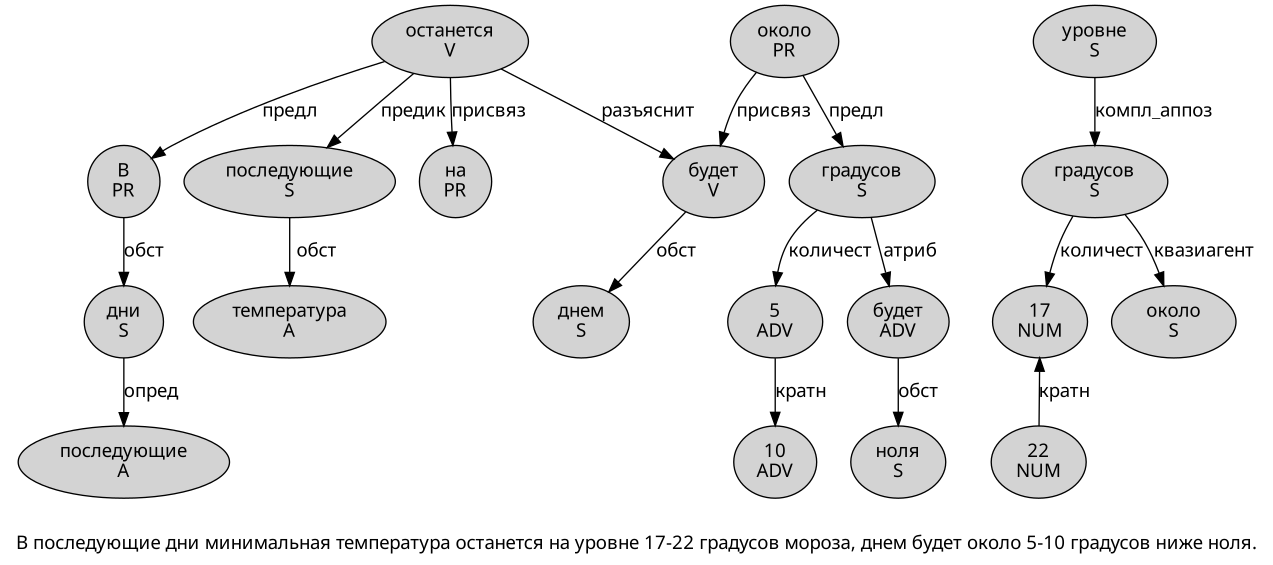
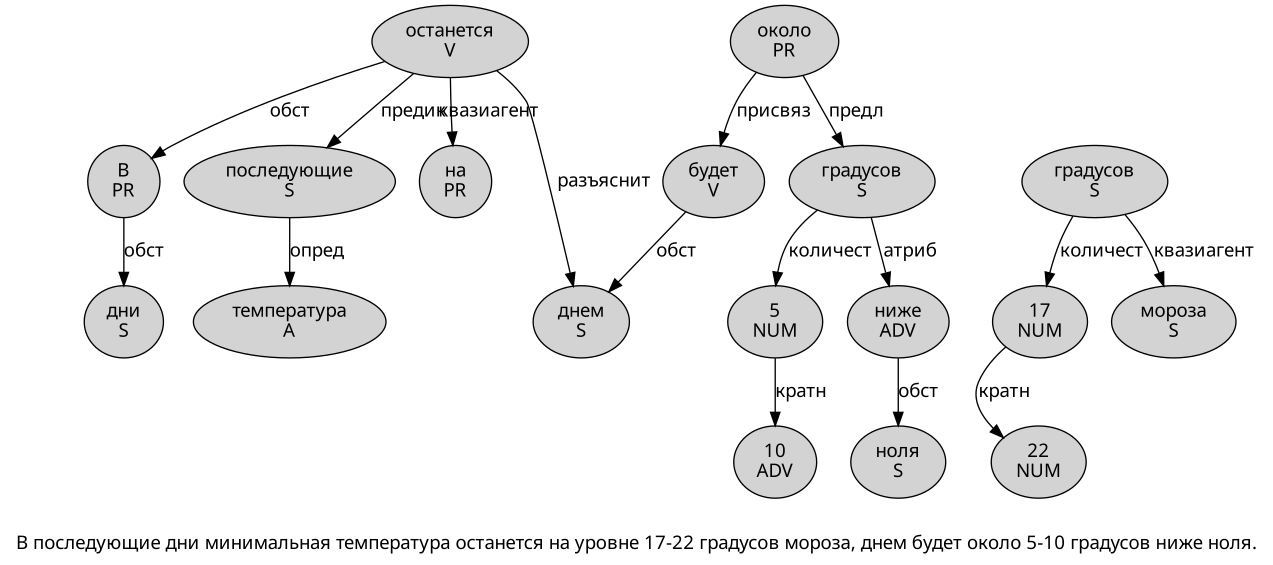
(1095, 41) -> none
(582, 111) -> (544, 166)
(290, 112) -> (290, 112)
(489, 112) -> (489, 112)
(317, 252) -> (317, 252)
(775, 322) -> (775, 322)
(898, 322) -> (898, 322)
(1174, 322) -> (1174, 322)
(1039, 399) -> (977, 385)
(124, 462) -> none
